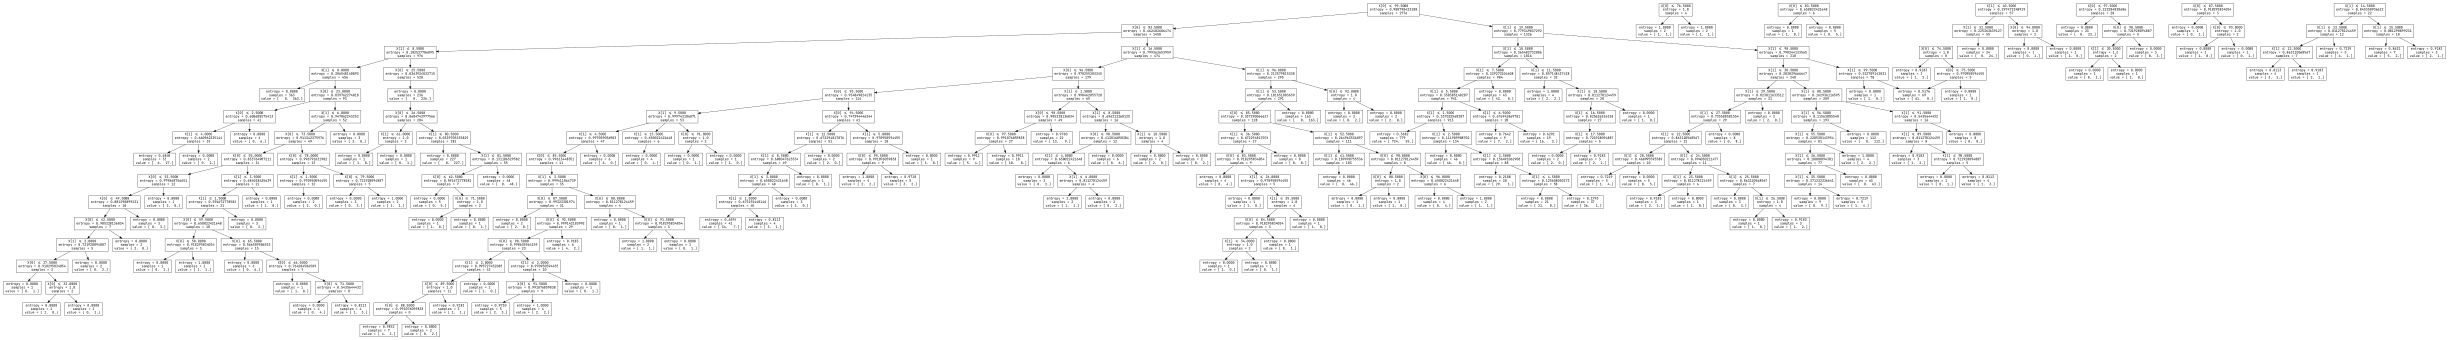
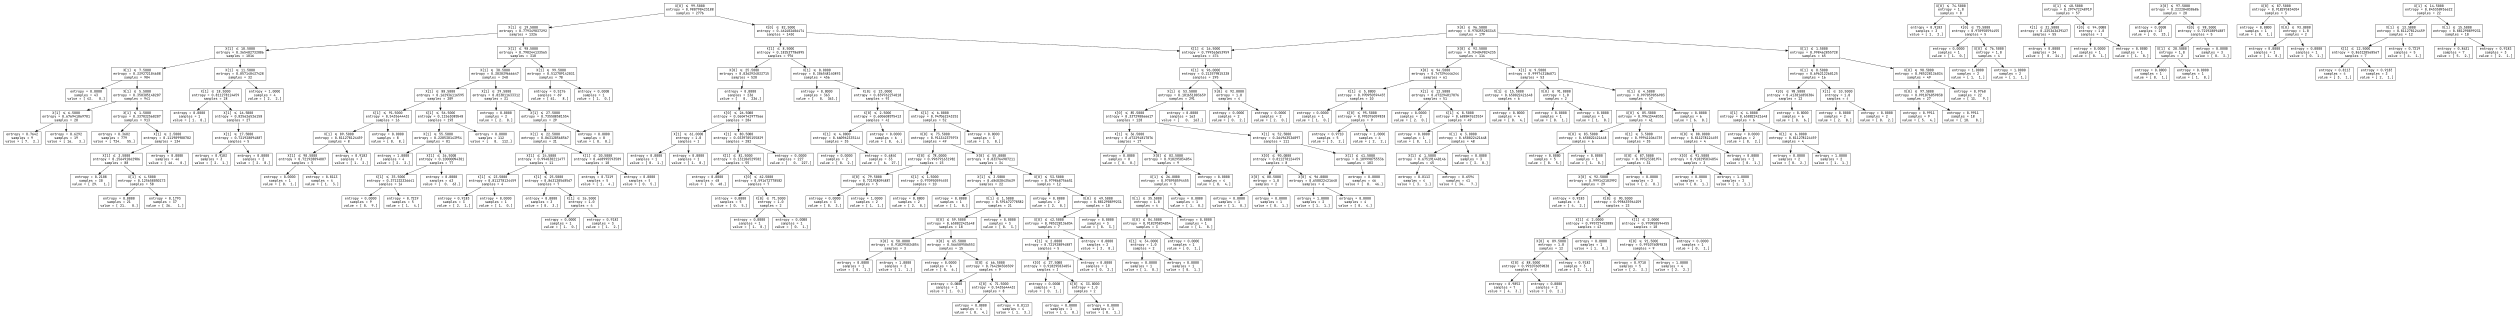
(1114, 63) -> (1340, 42)
(1938, 84) -> (1982, 41)
none -> (1613, 127)
(580, 191) -> (1693, 126)
